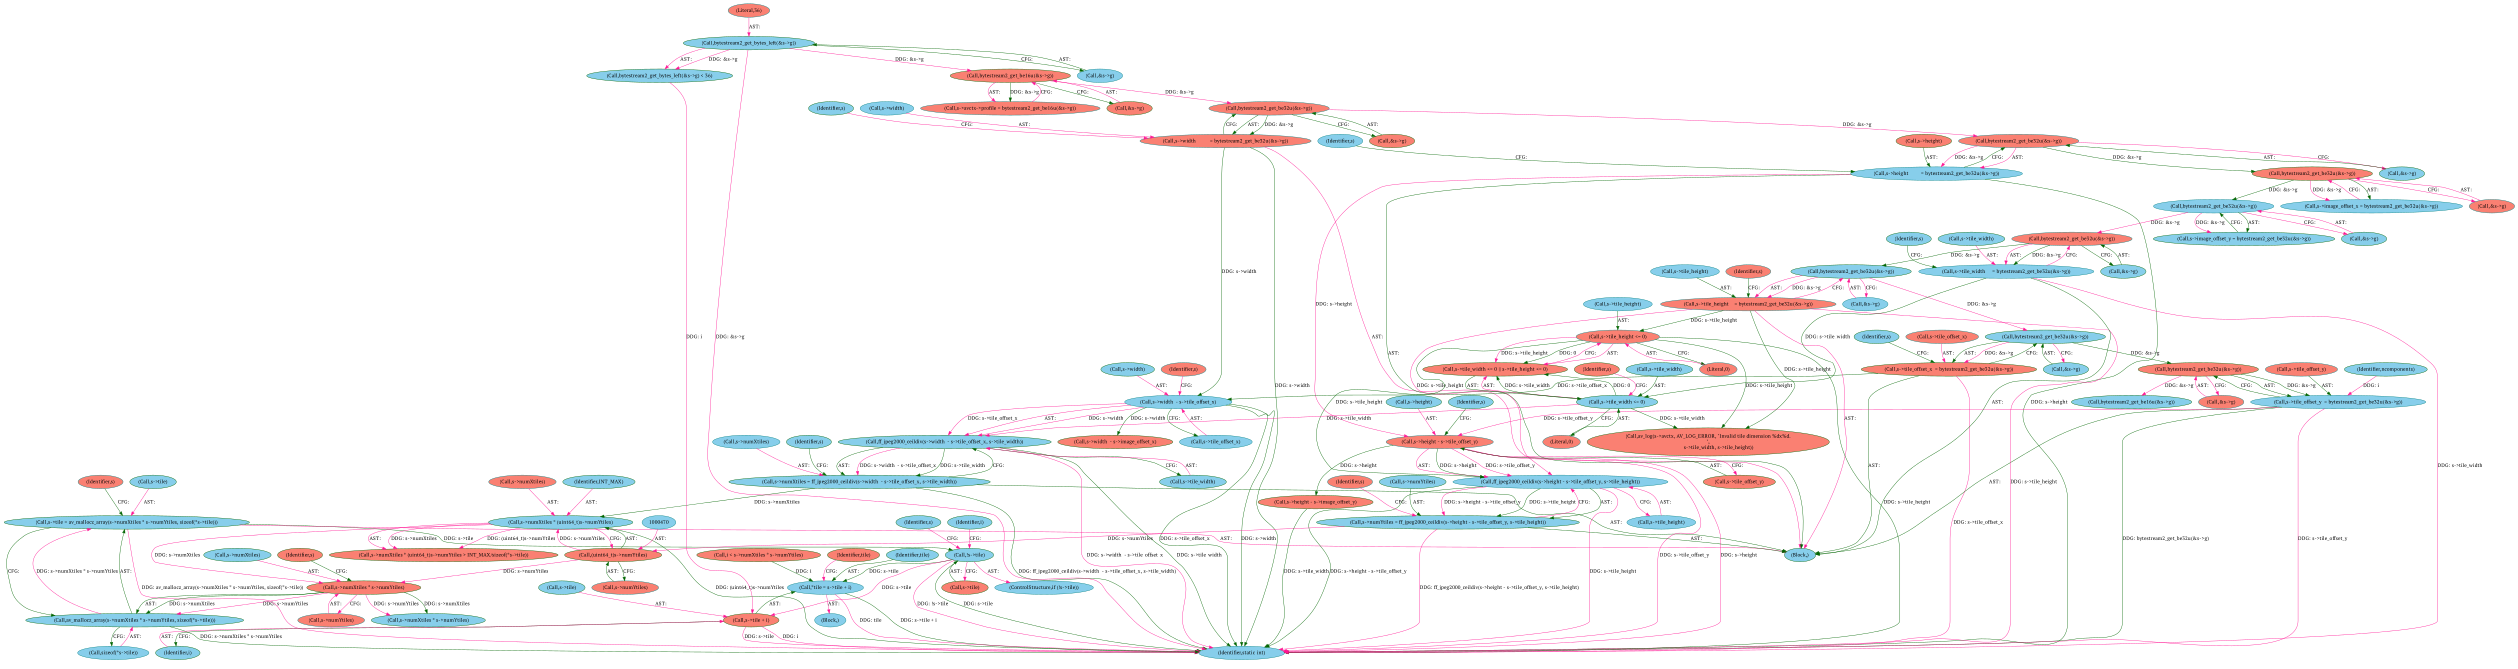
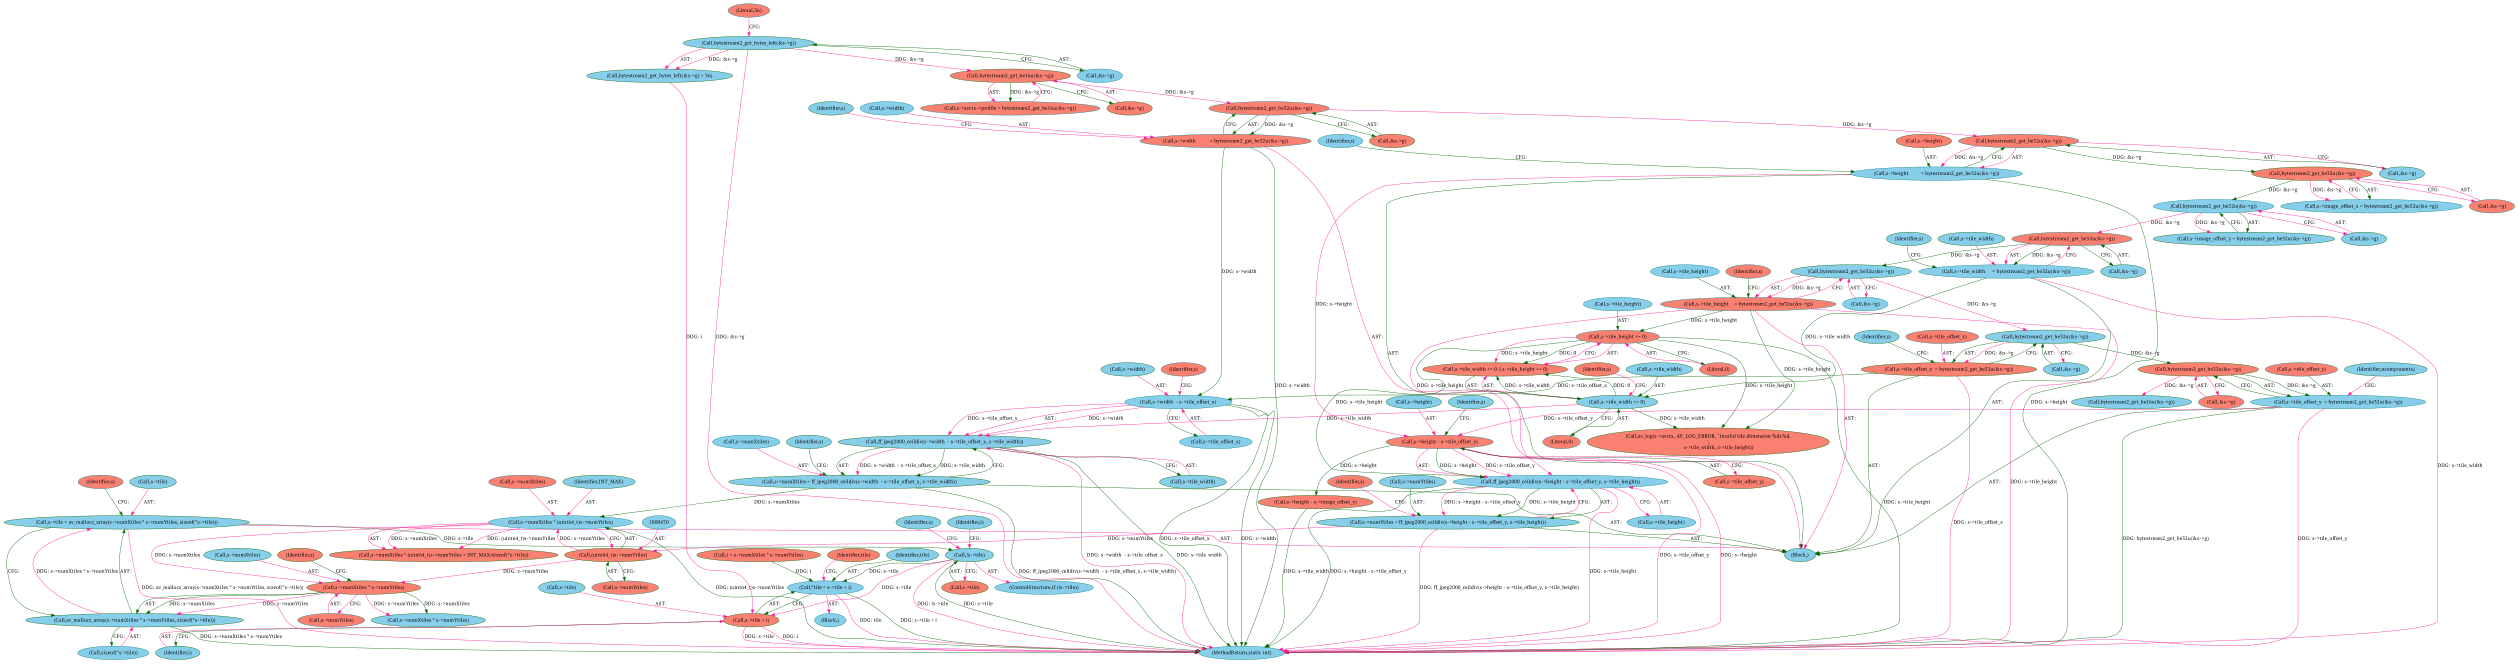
(756, 27) -> (756, 27)
(2371, 386) -> (2371, 386)
(1115, 442) -> none
(561, 522) -> (561, 522)
none -> (790, 603)
(1242, 653) -> (1242, 653)
